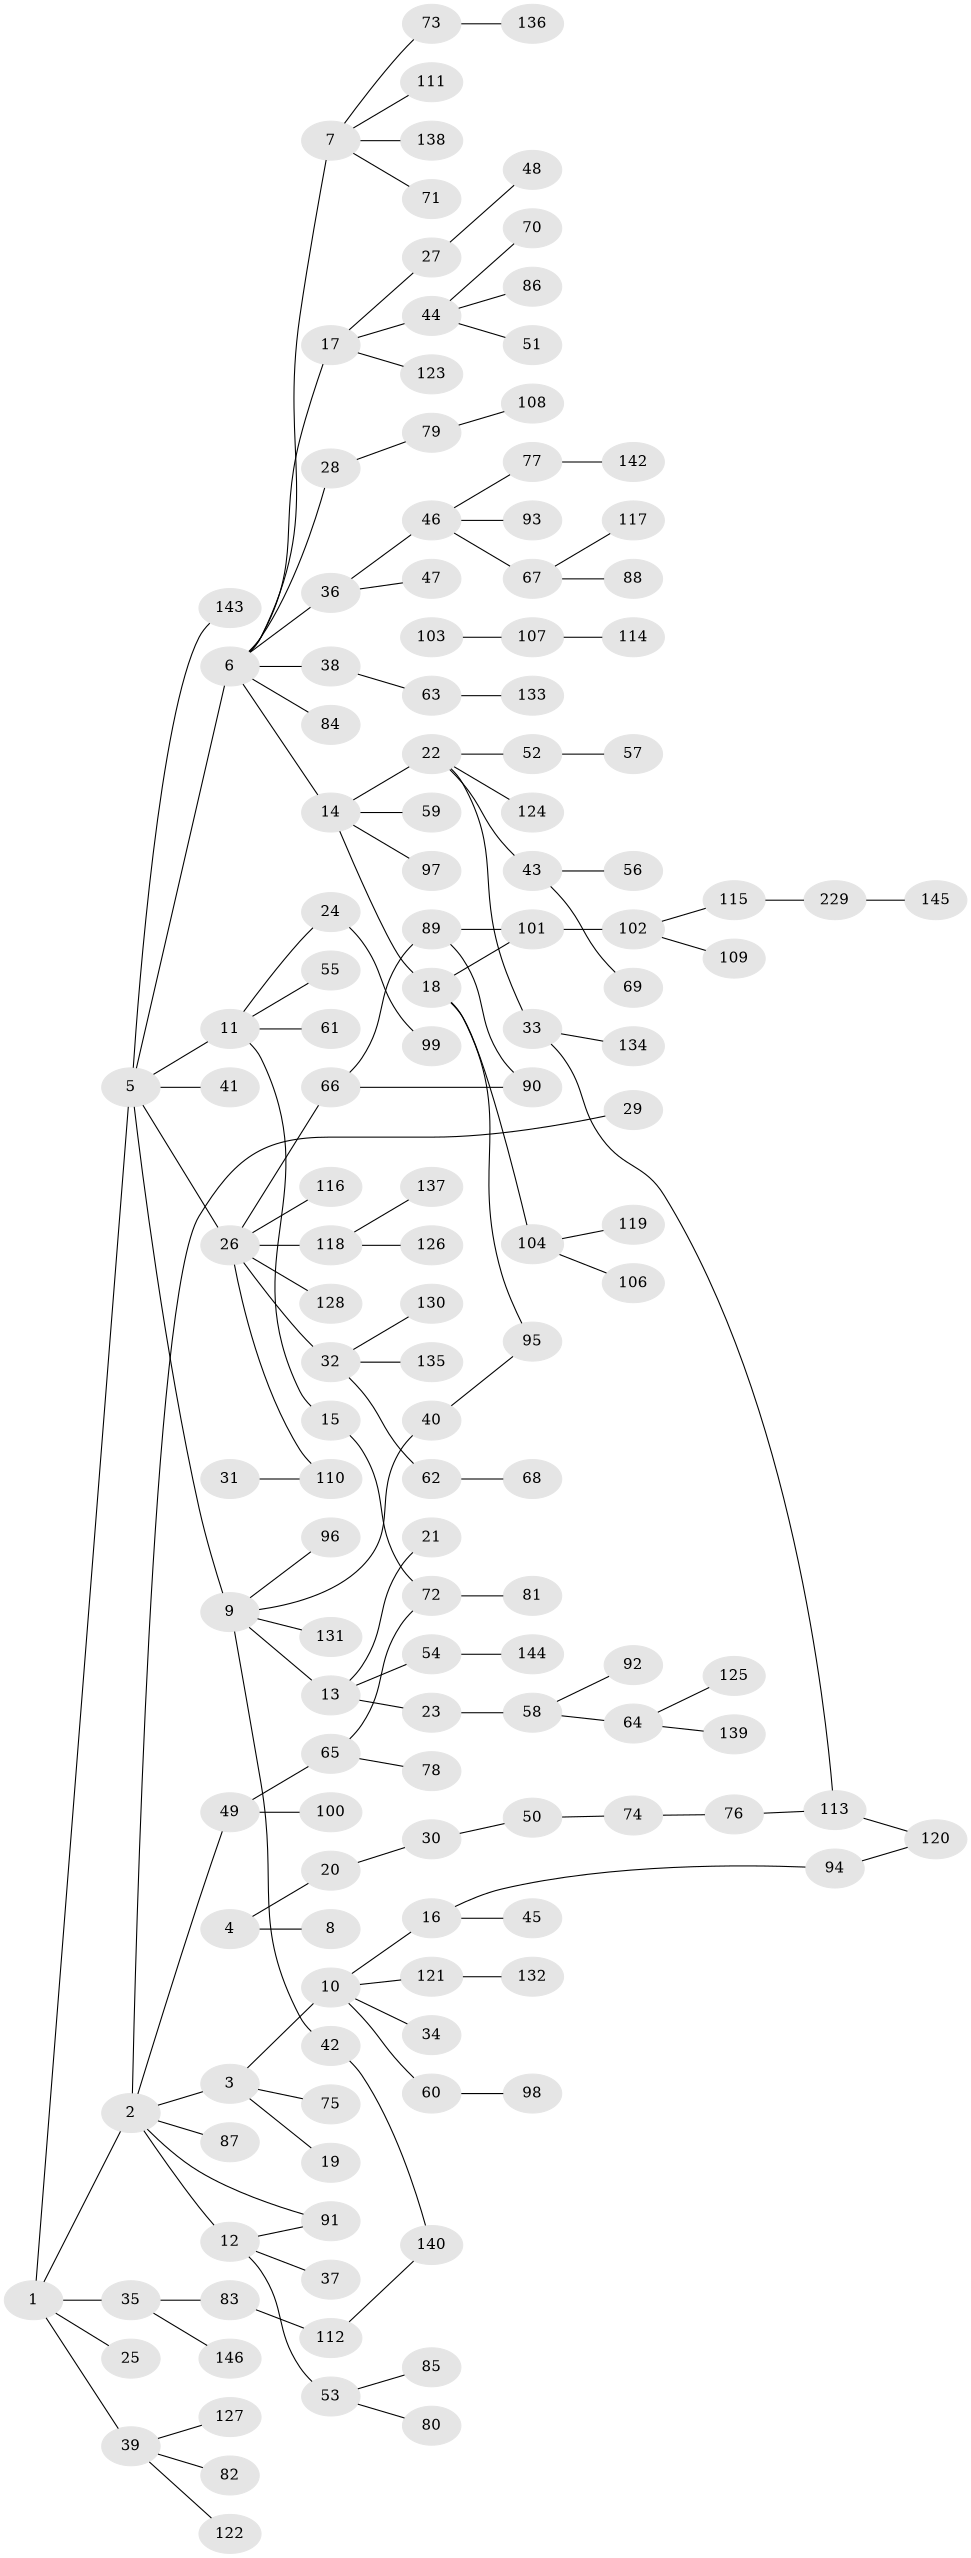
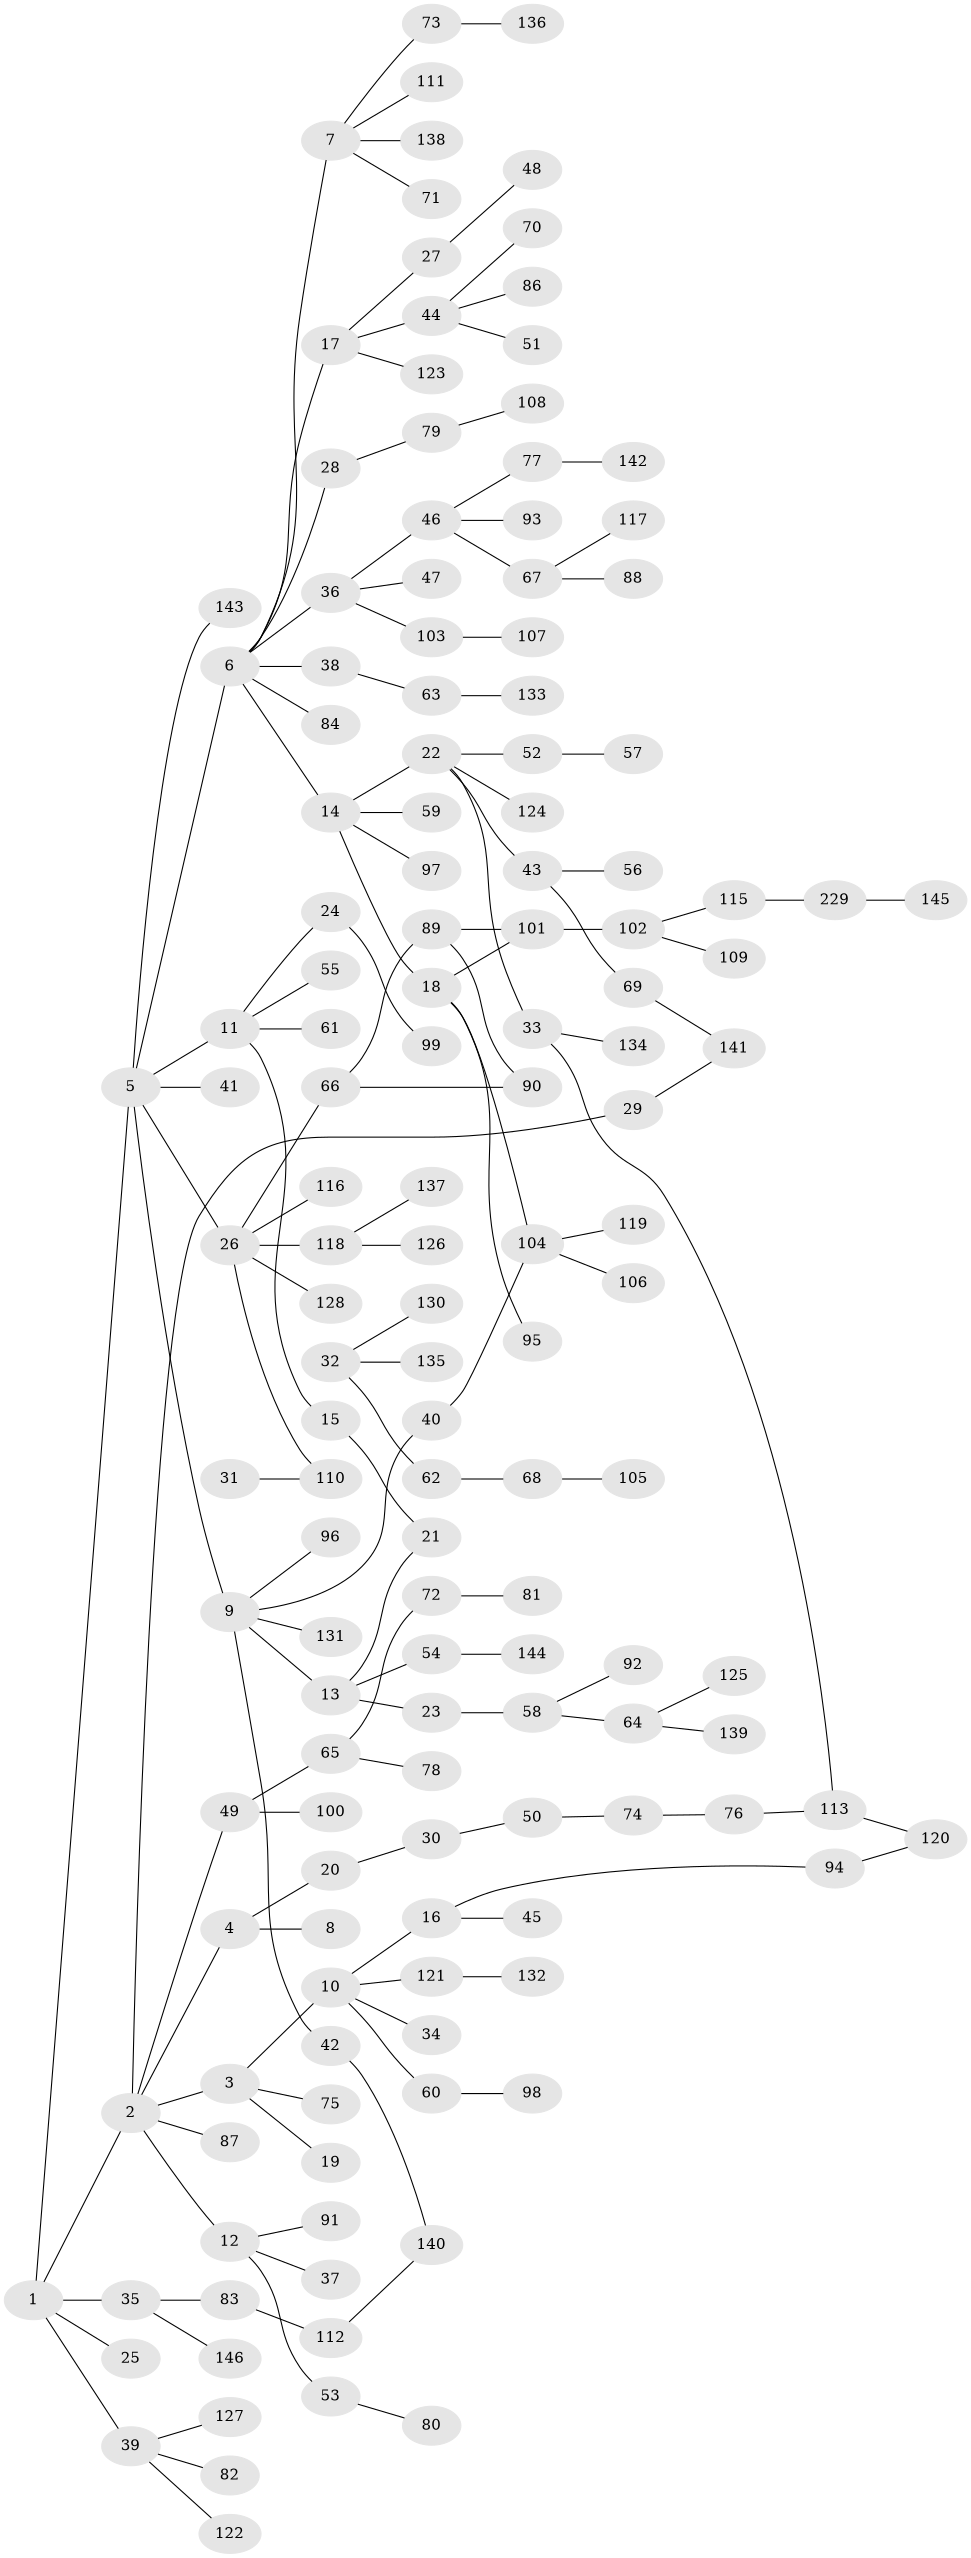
none -> (381, 615)
(633, 637) -> none
none -> (734, 1048)
(268, 1295) -> none
(482, 1381) -> (490, 1336)
none -> (633, 1479)
(379, 1492) -> (381, 1479)
(219, 2182) -> (180, 2021)
(432, 2367) -> none
